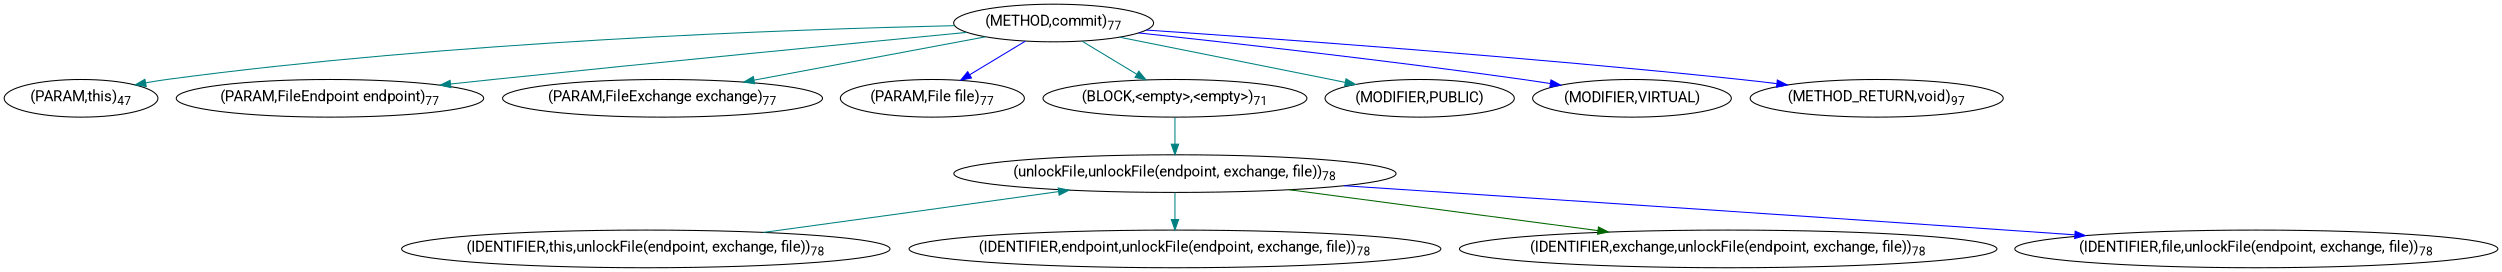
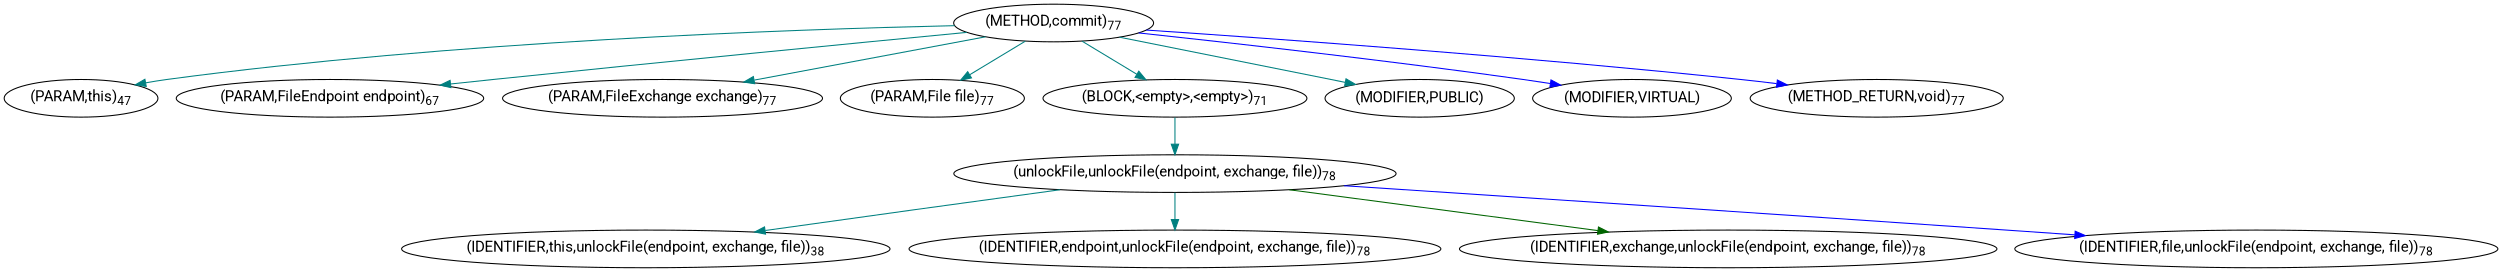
(997, 58) -> (997, 58)
(432, 97) -> (432, 97)
(1958, 97) -> (1958, 97)
(911, 212) -> (913, 210)
(818, 247) -> (818, 247)
